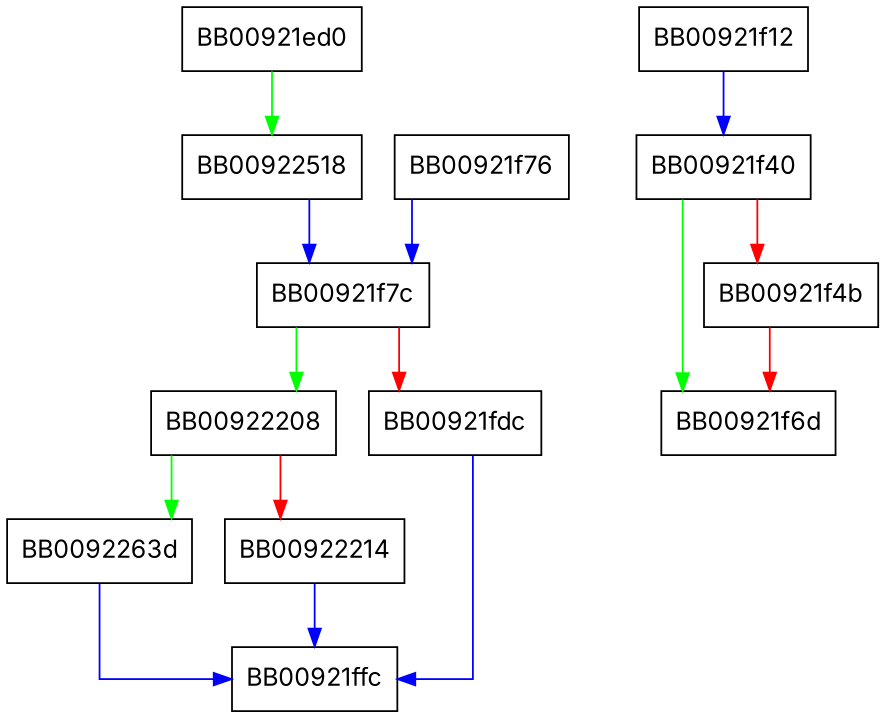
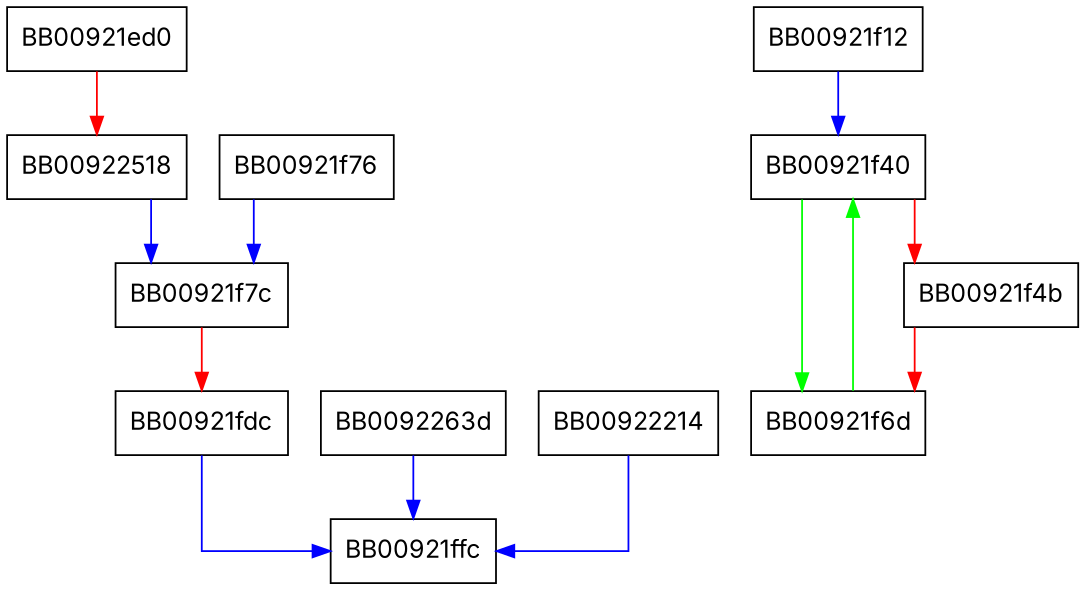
(272, 94) -> (97, 94)
none -> (853, 304)
(244, 423) -> none
